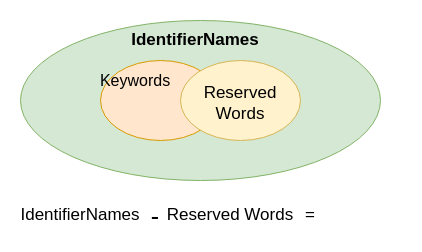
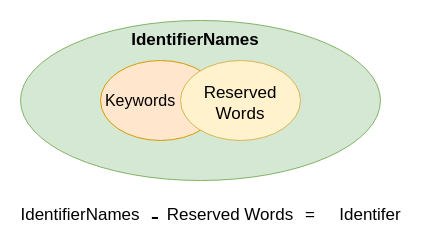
(136, 81) -> (141, 101)
none -> (371, 216)
